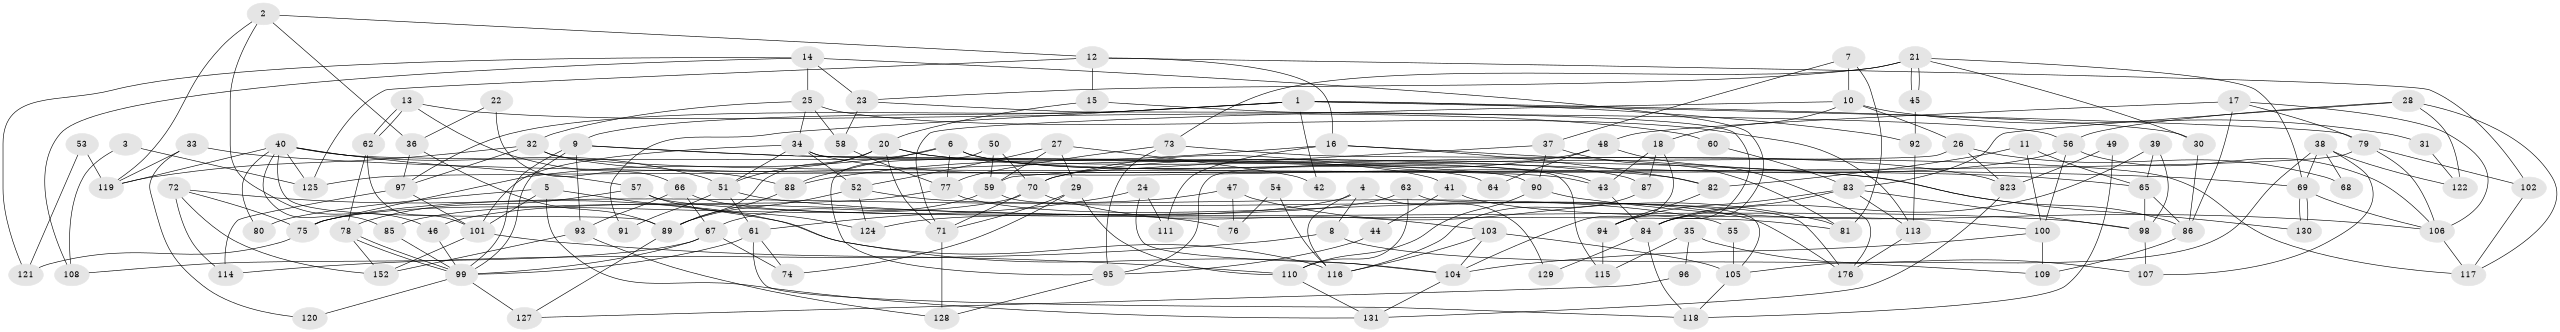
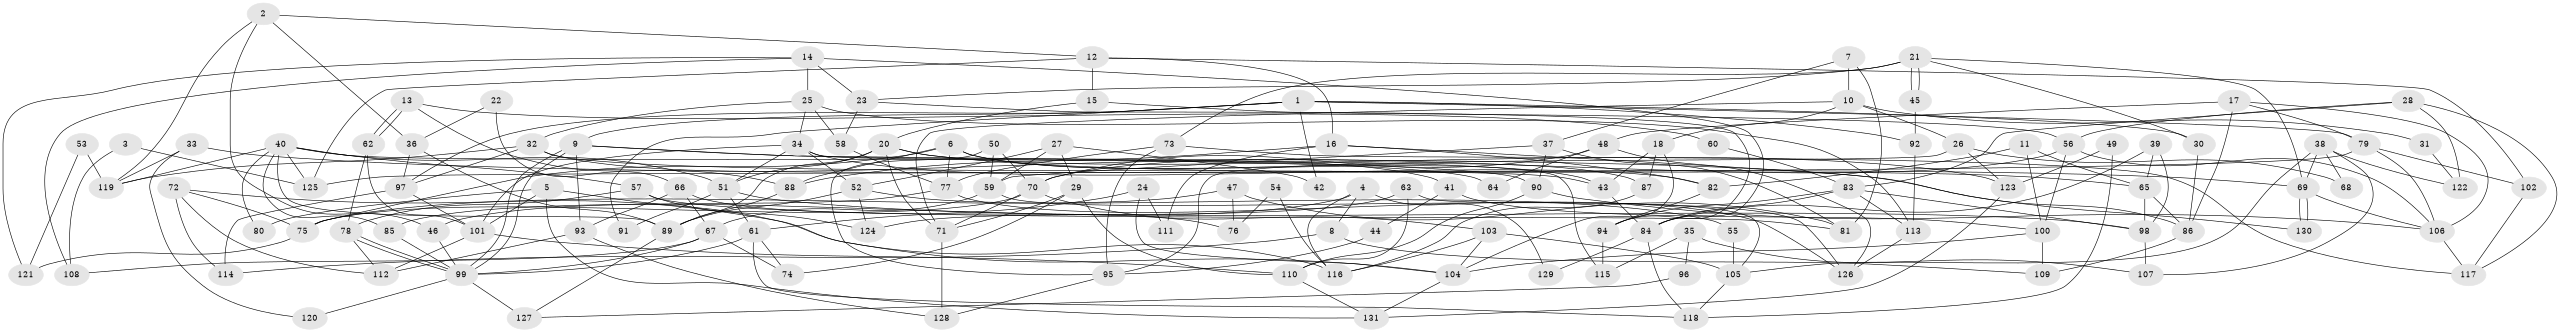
(2008, 188) -> (2008, 188)
(381, 275) -> (381, 275)
(1846, 275) -> (1846, 275)
